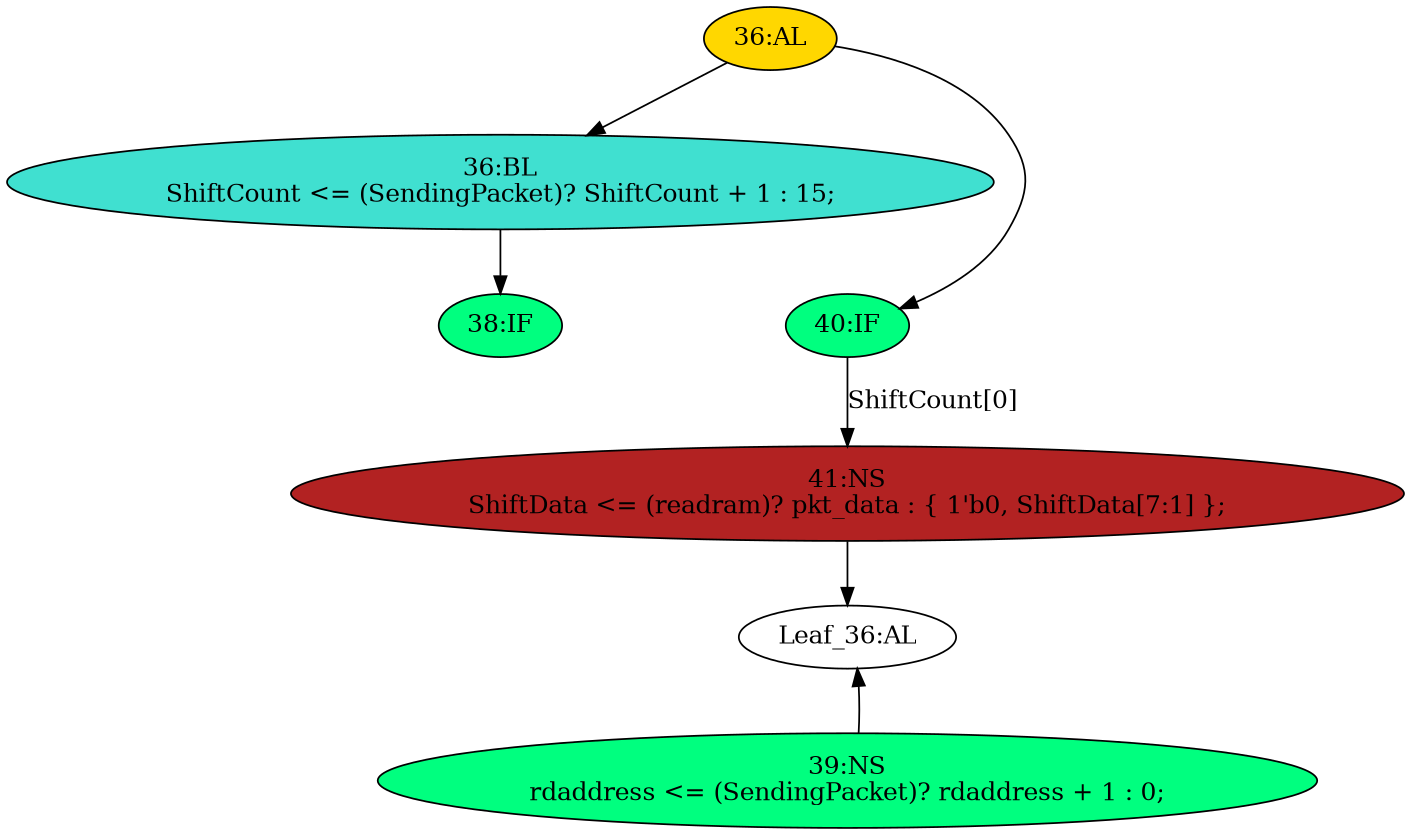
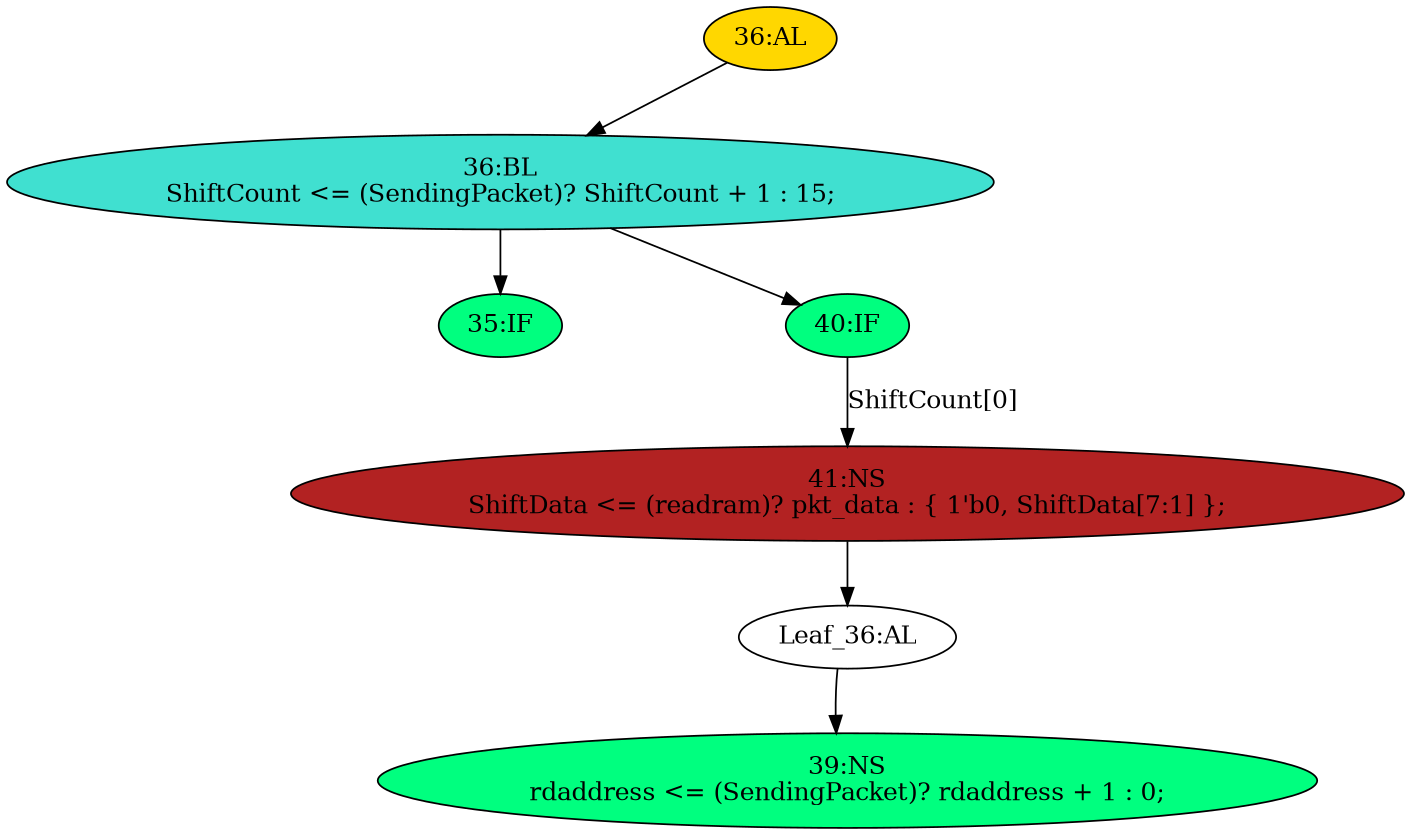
(1014, 144) -> (697, 263)
(500, 326) -> (500, 326)
(859, 710) -> (836, 692)
